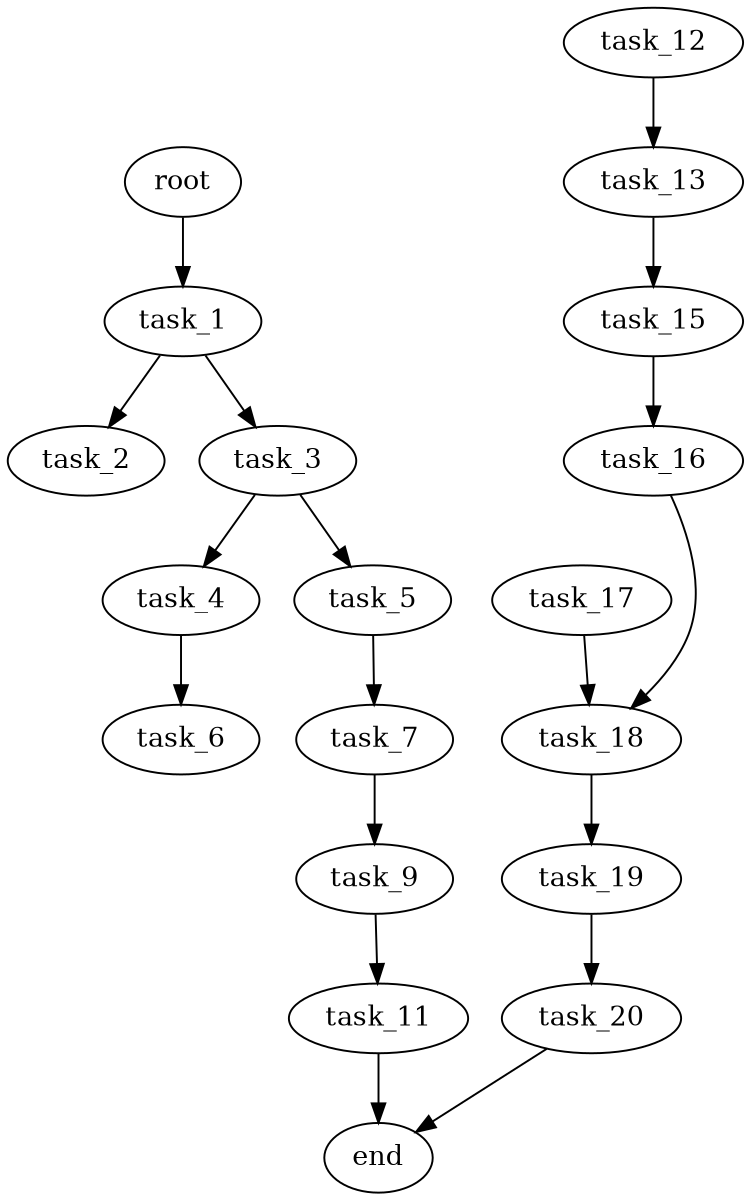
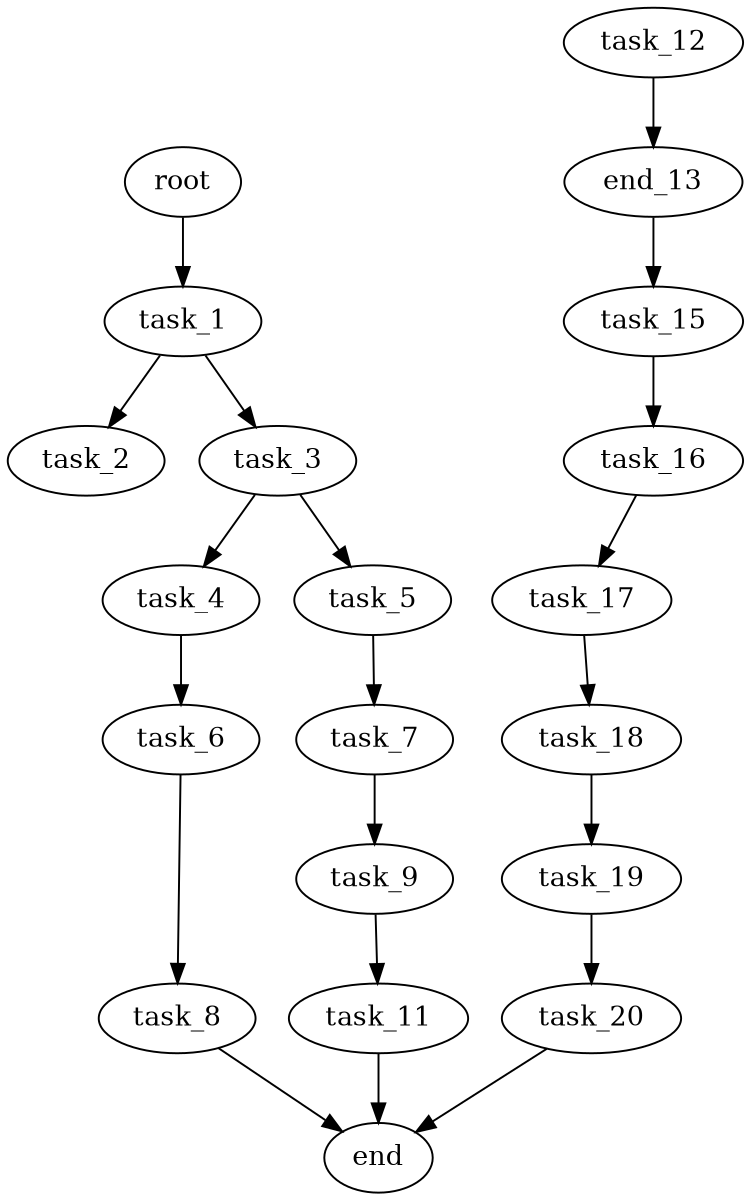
(653, 182) -> (653, 182)
(695, 601) -> (622, 522)
none -> (177, 1018)
